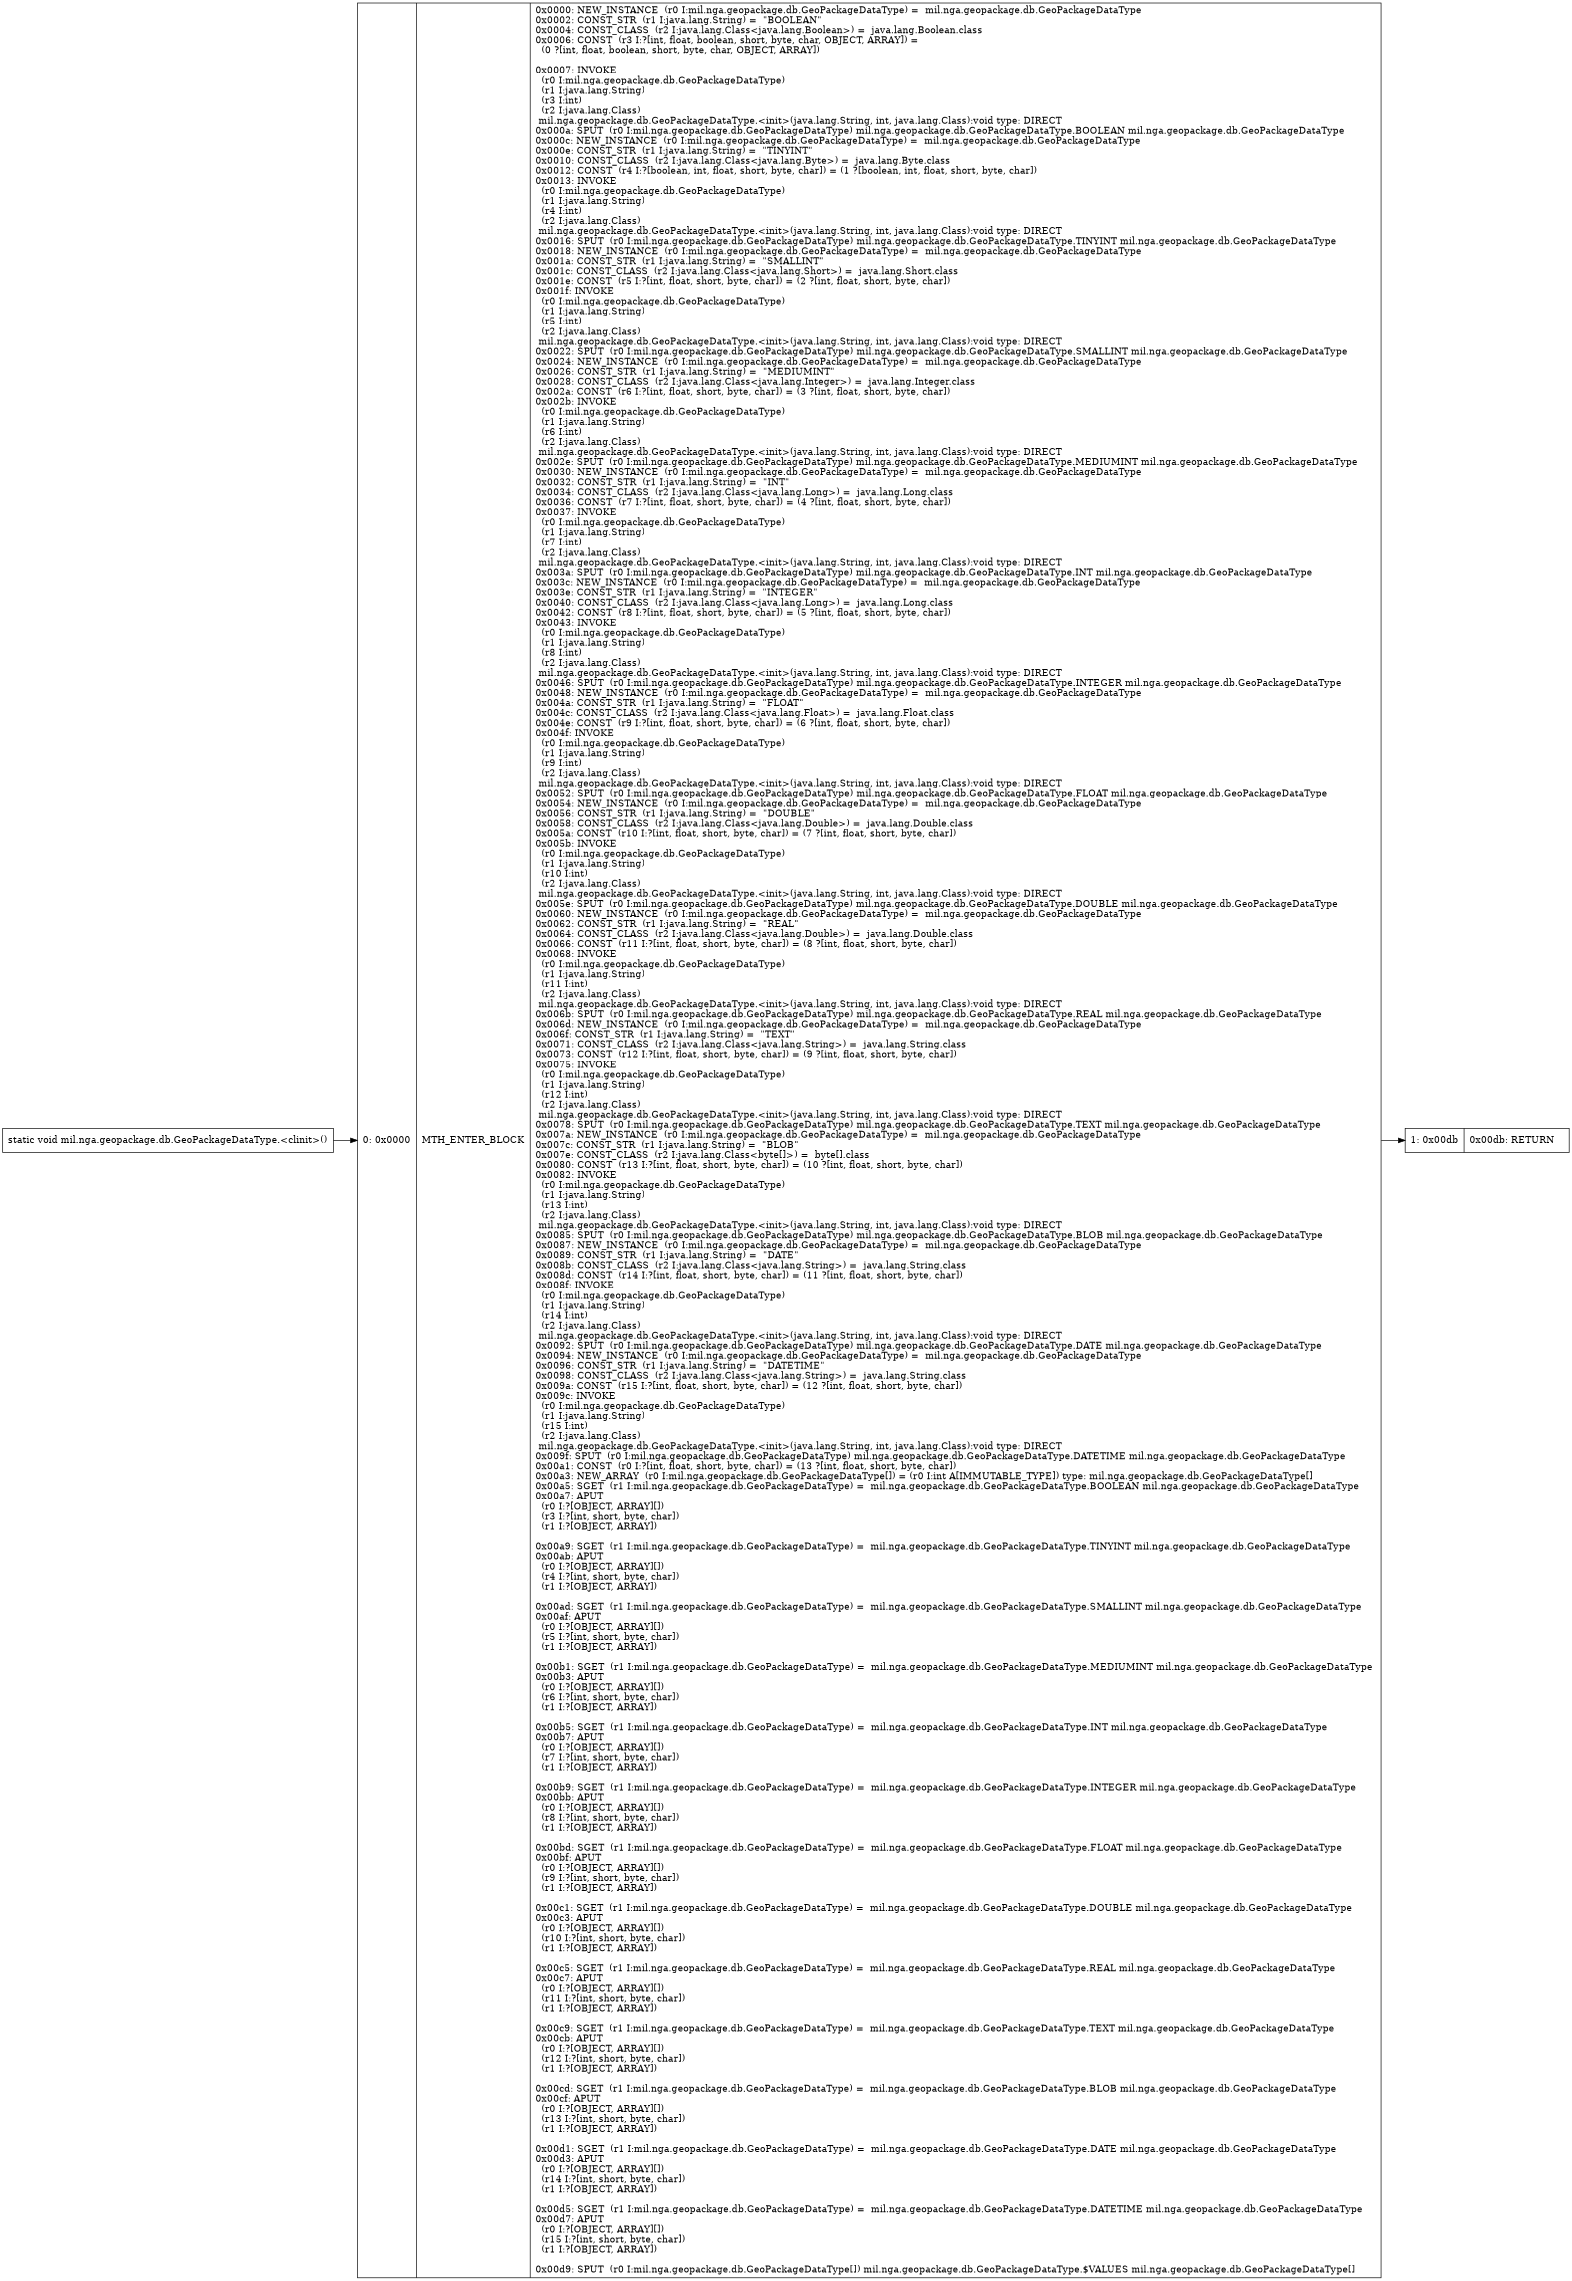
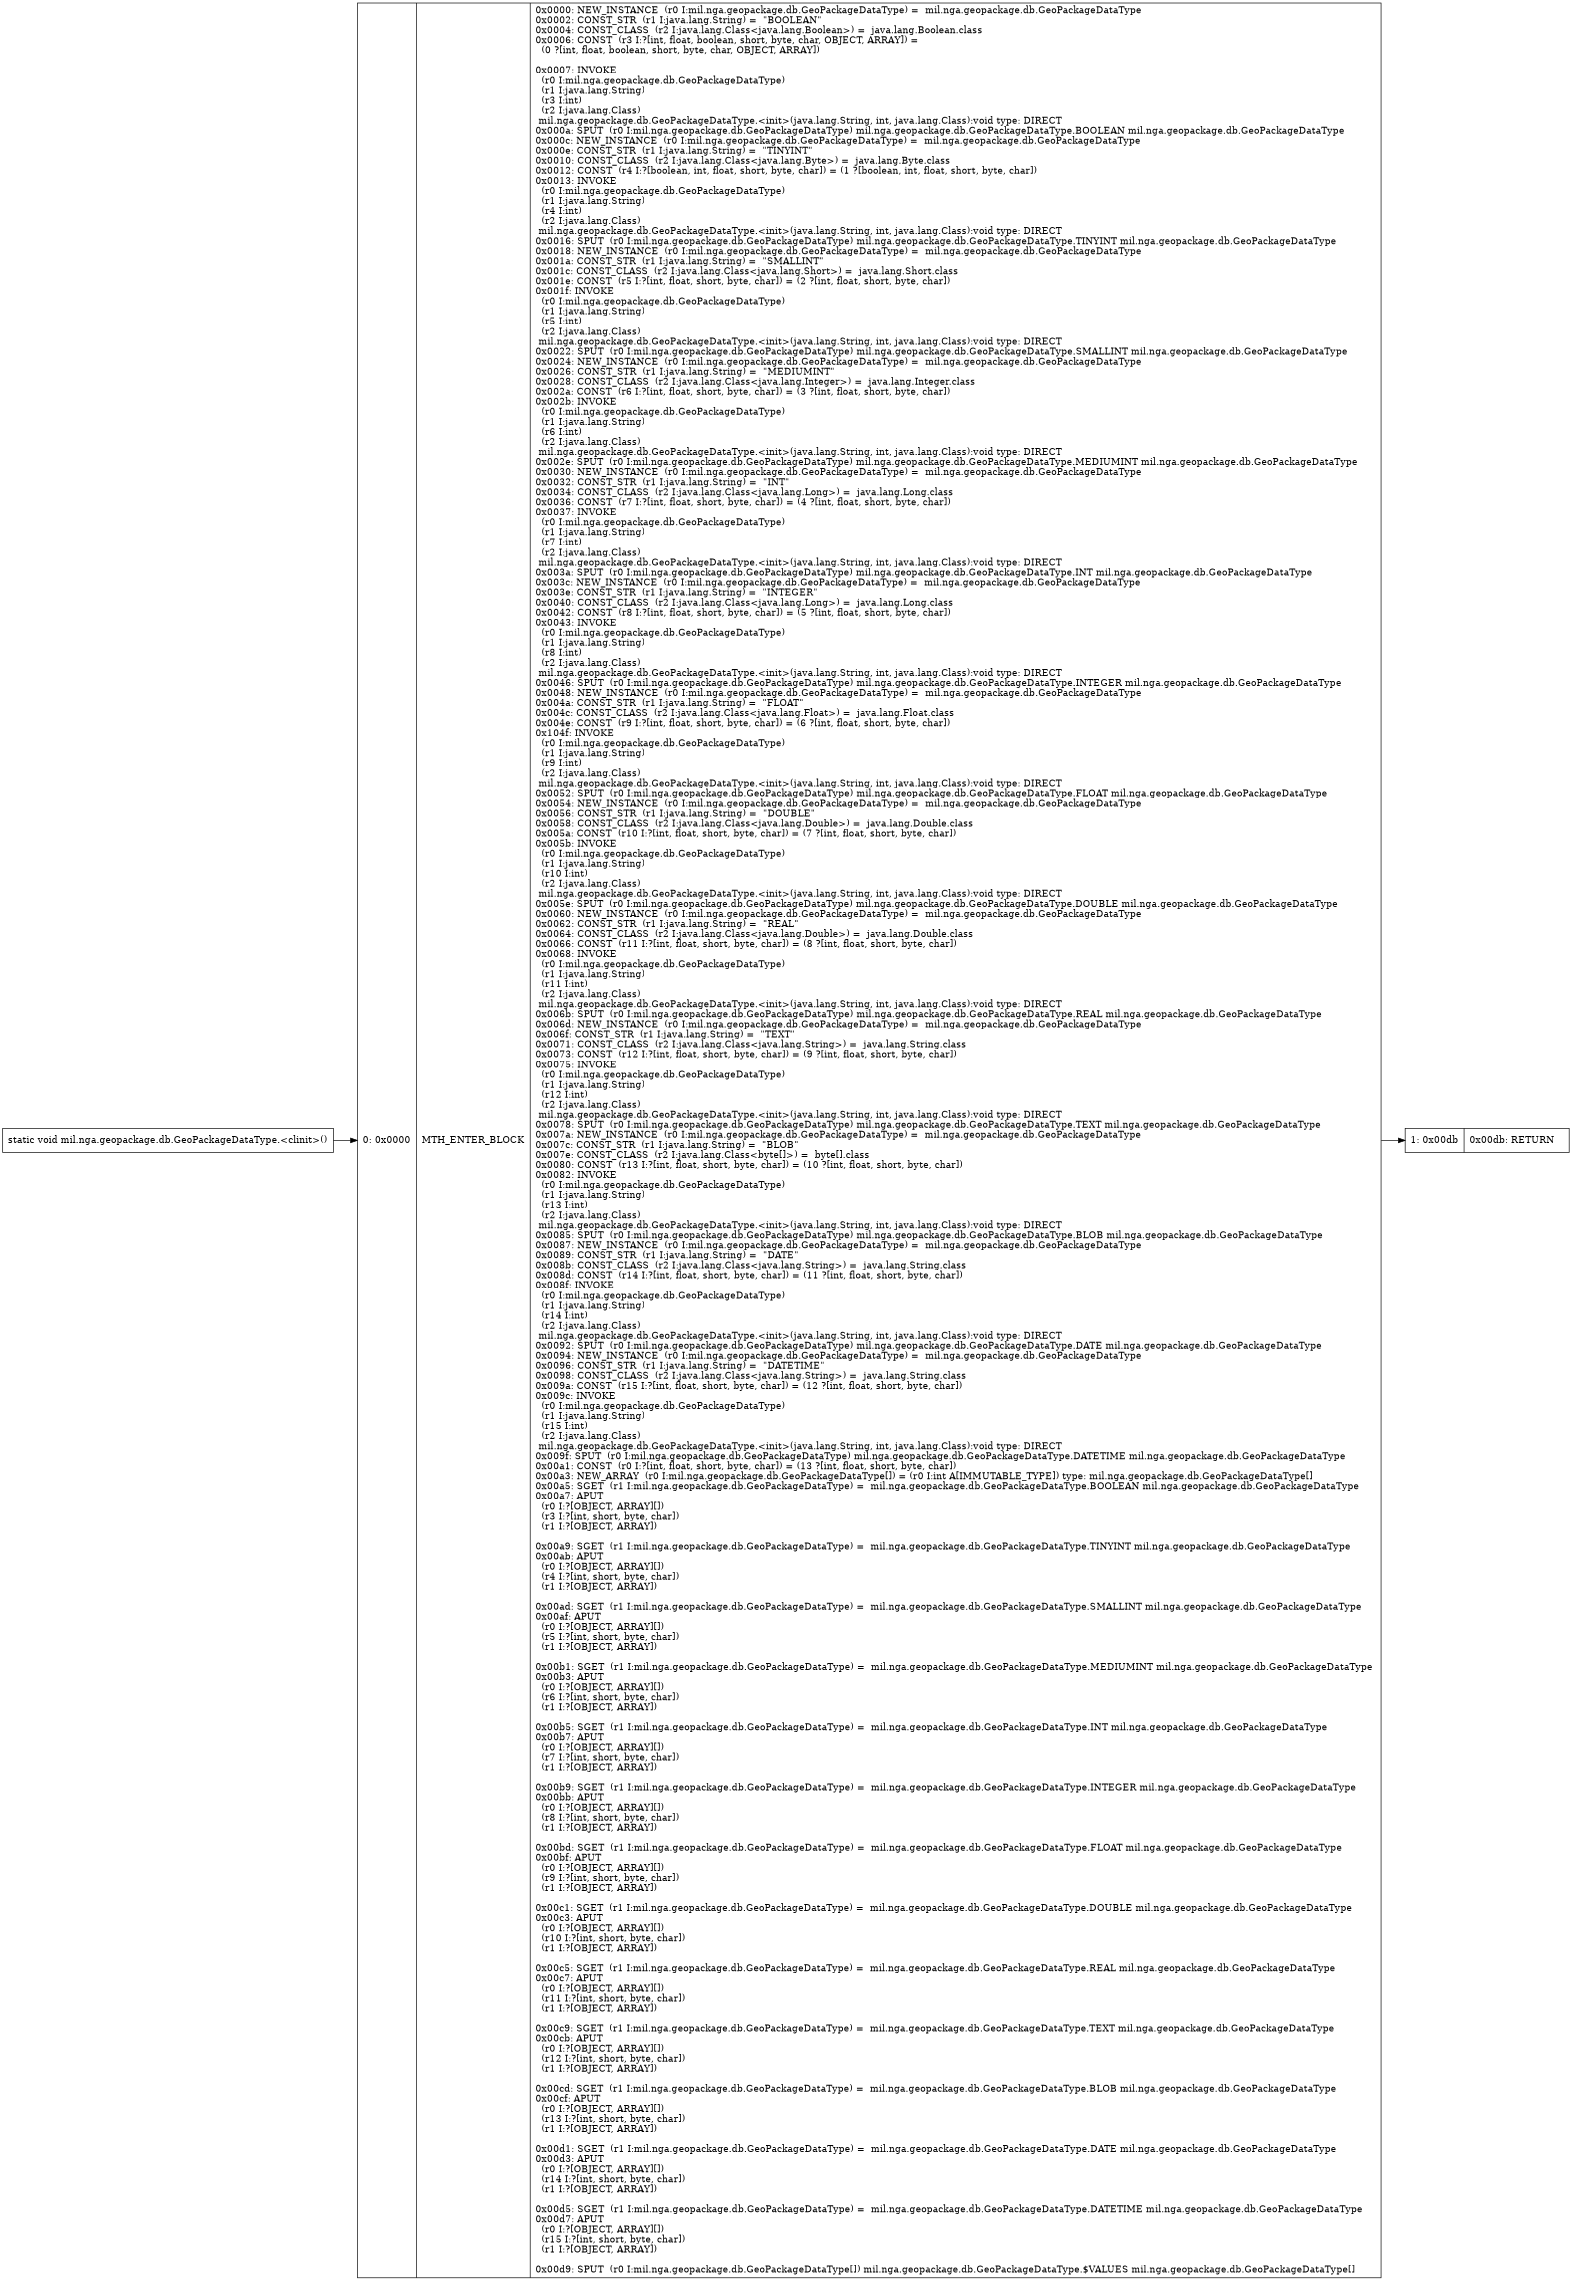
(578, 733) -> (578, 733)
